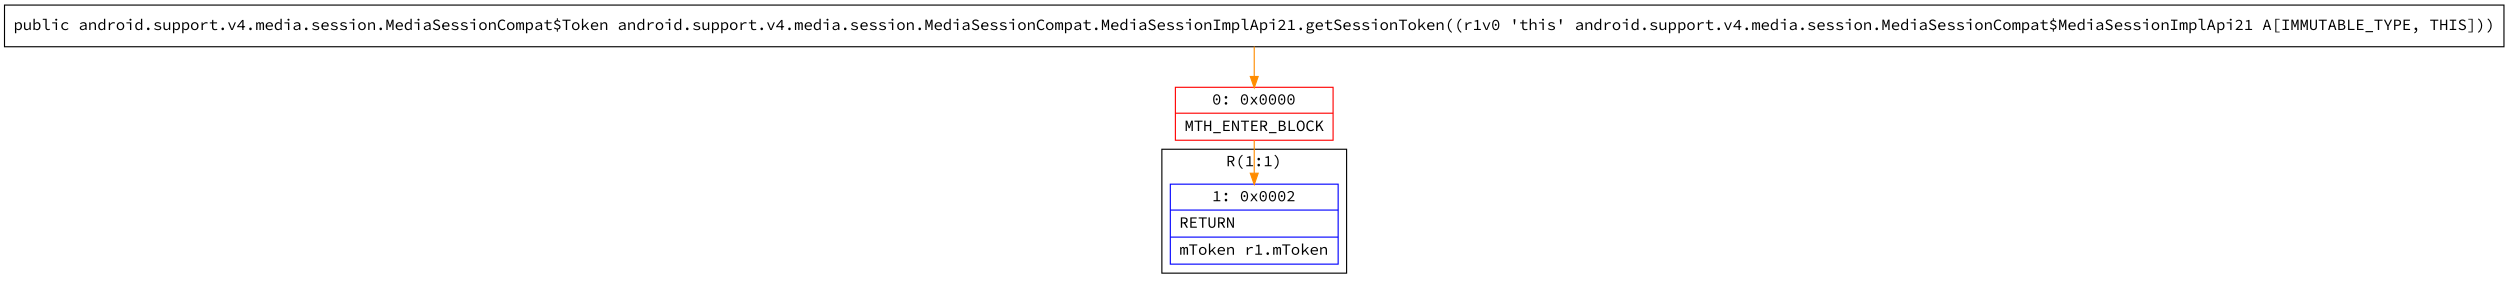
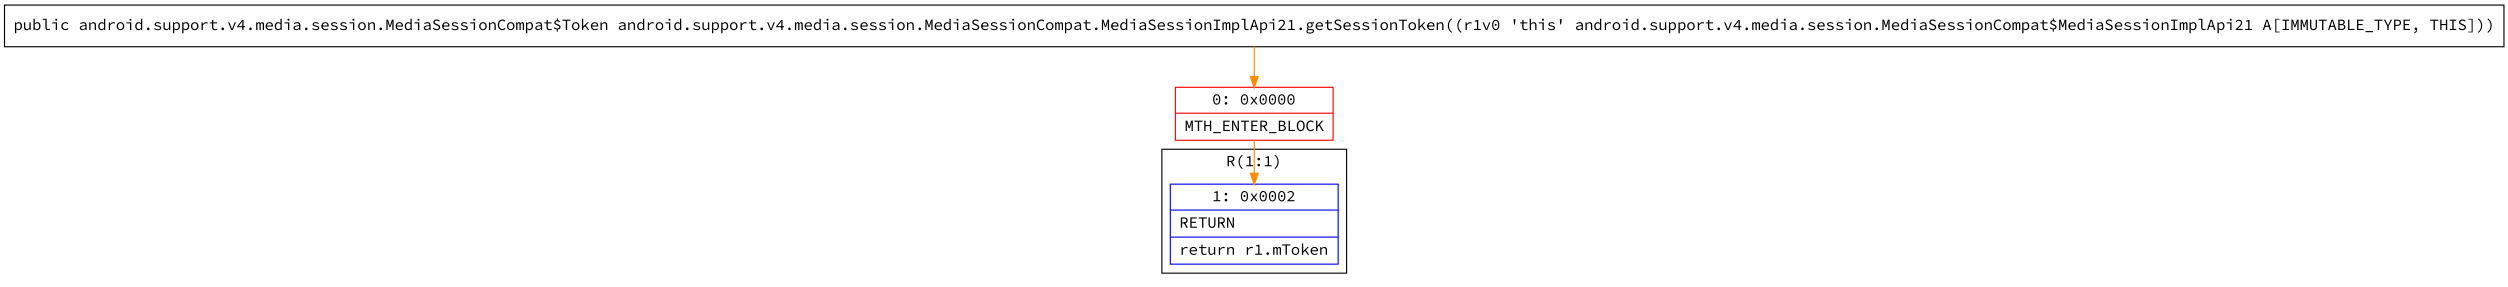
(1254, 250) -> (1254, 250)
